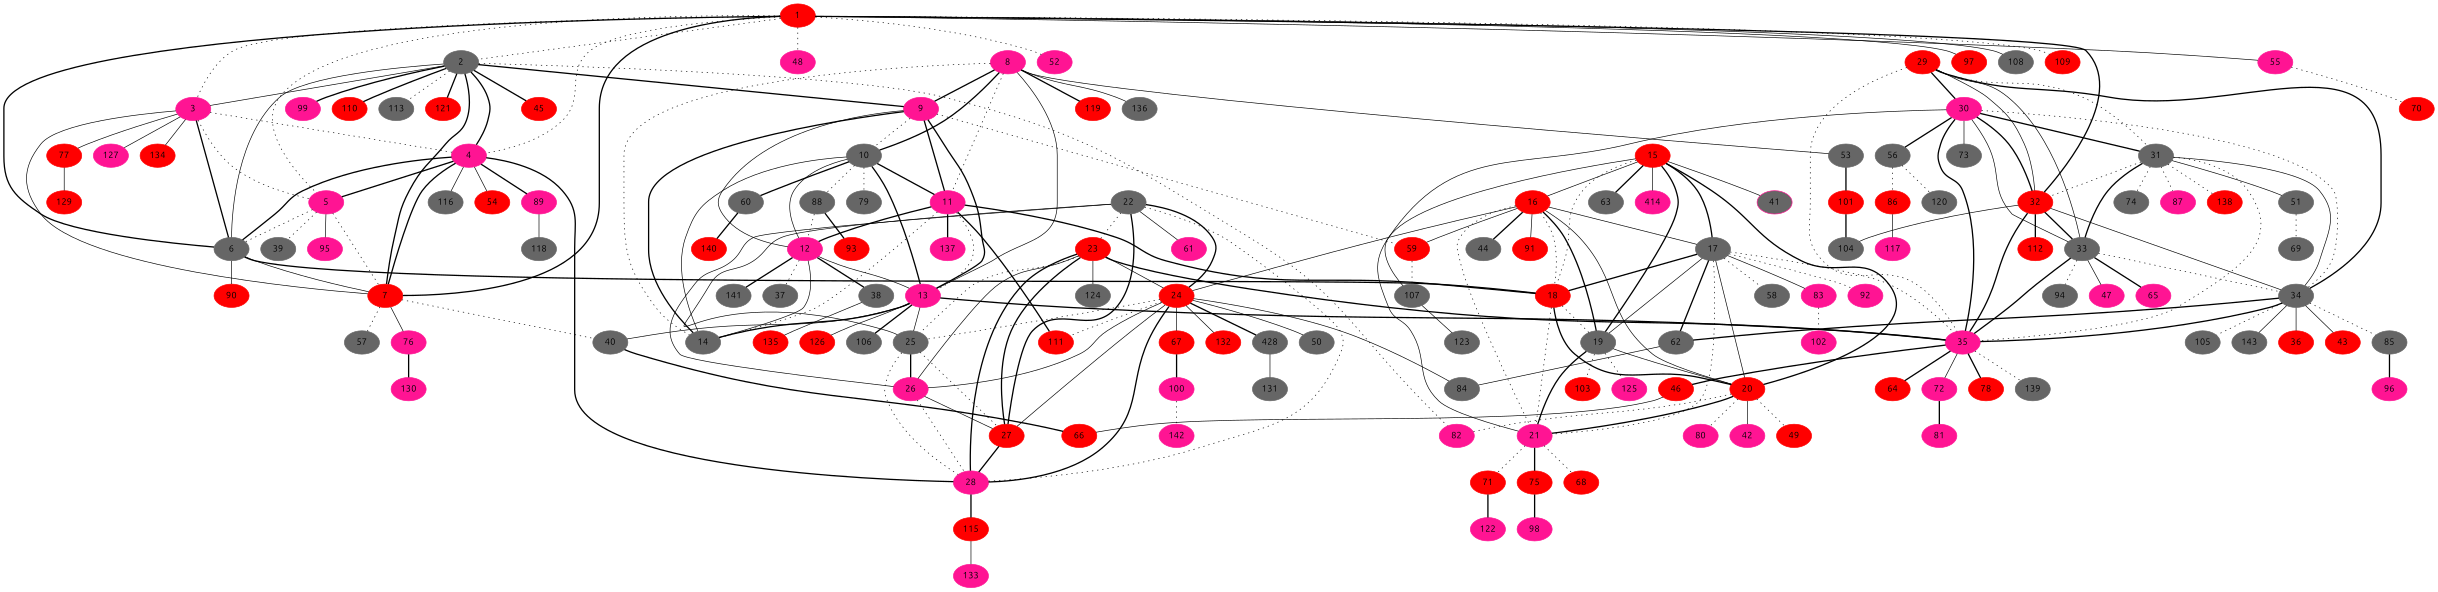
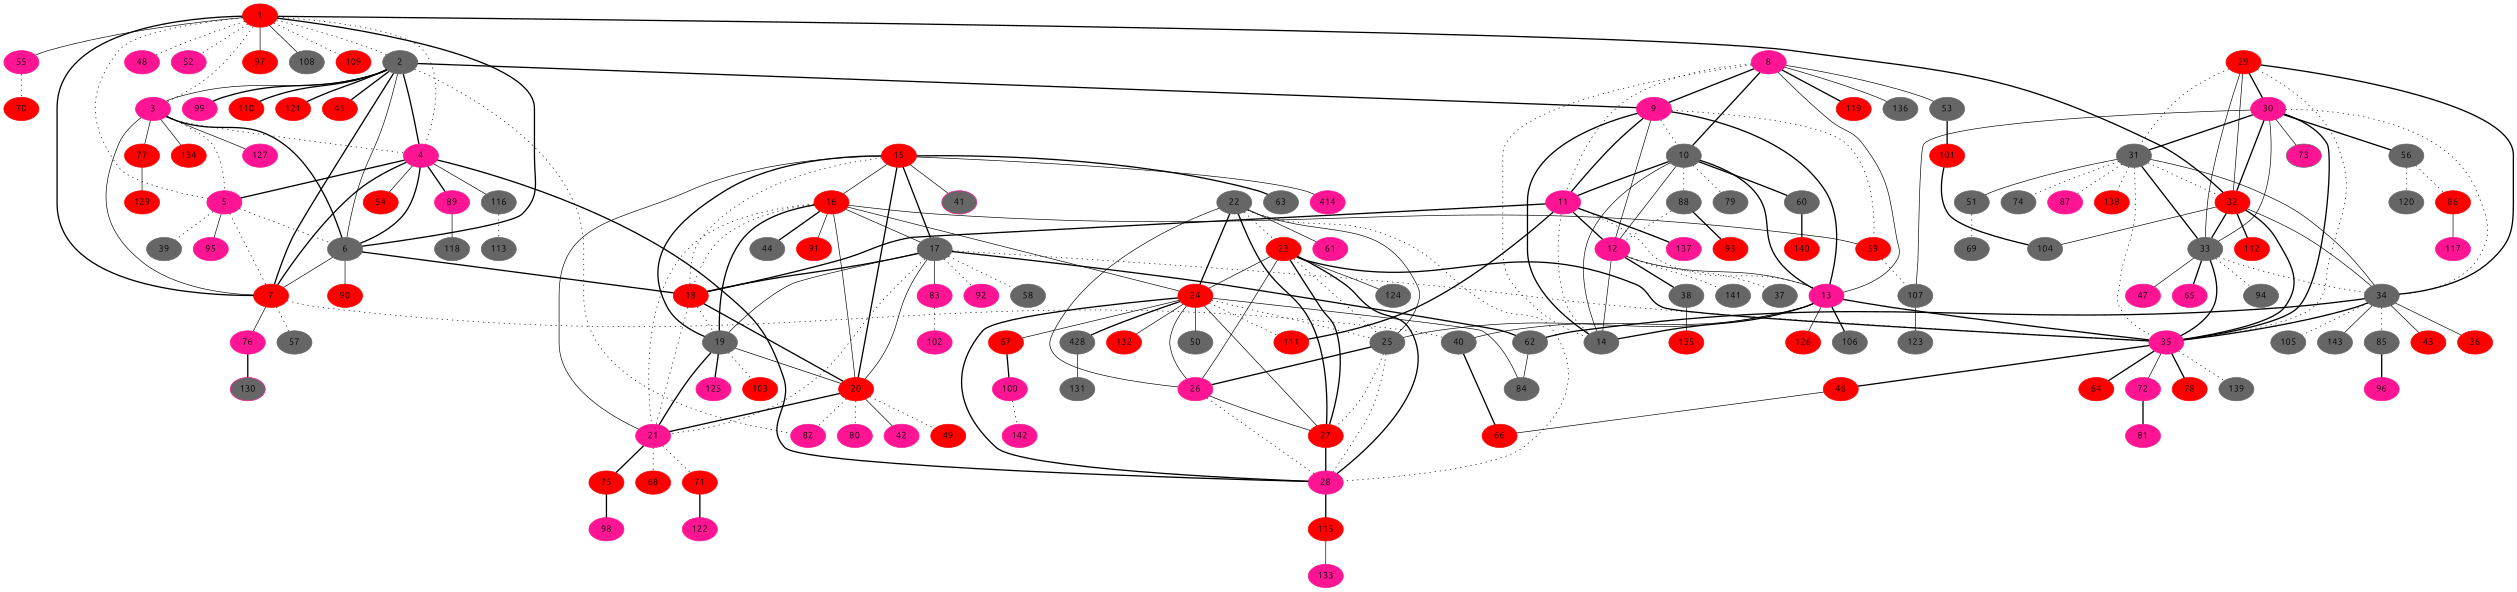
(429, 86) -> (499, 227)
(1964, 156) -> (2304, 156)
(769, 272) -> (1680, 274)
(1614, 366) -> (717, 366)
(409, 389) -> (248, 389)
